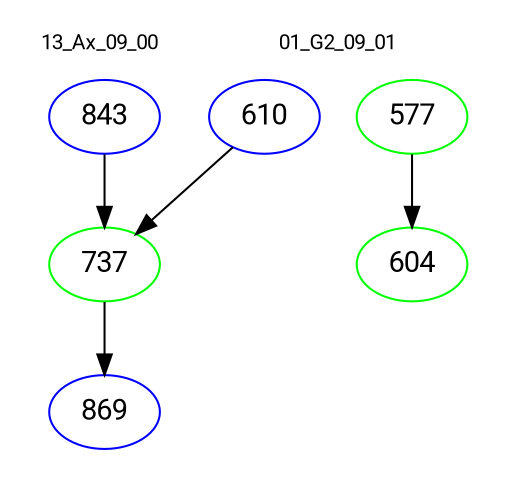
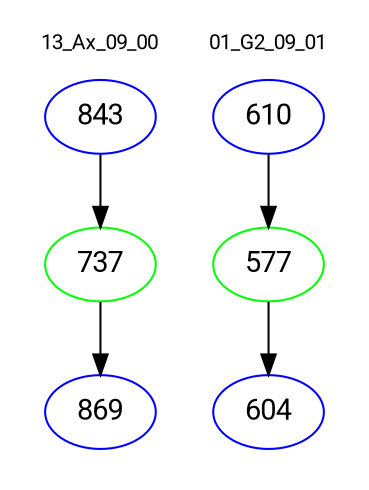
(206, 171) -> (269, 181)
(412, 264) -> (269, 412)
